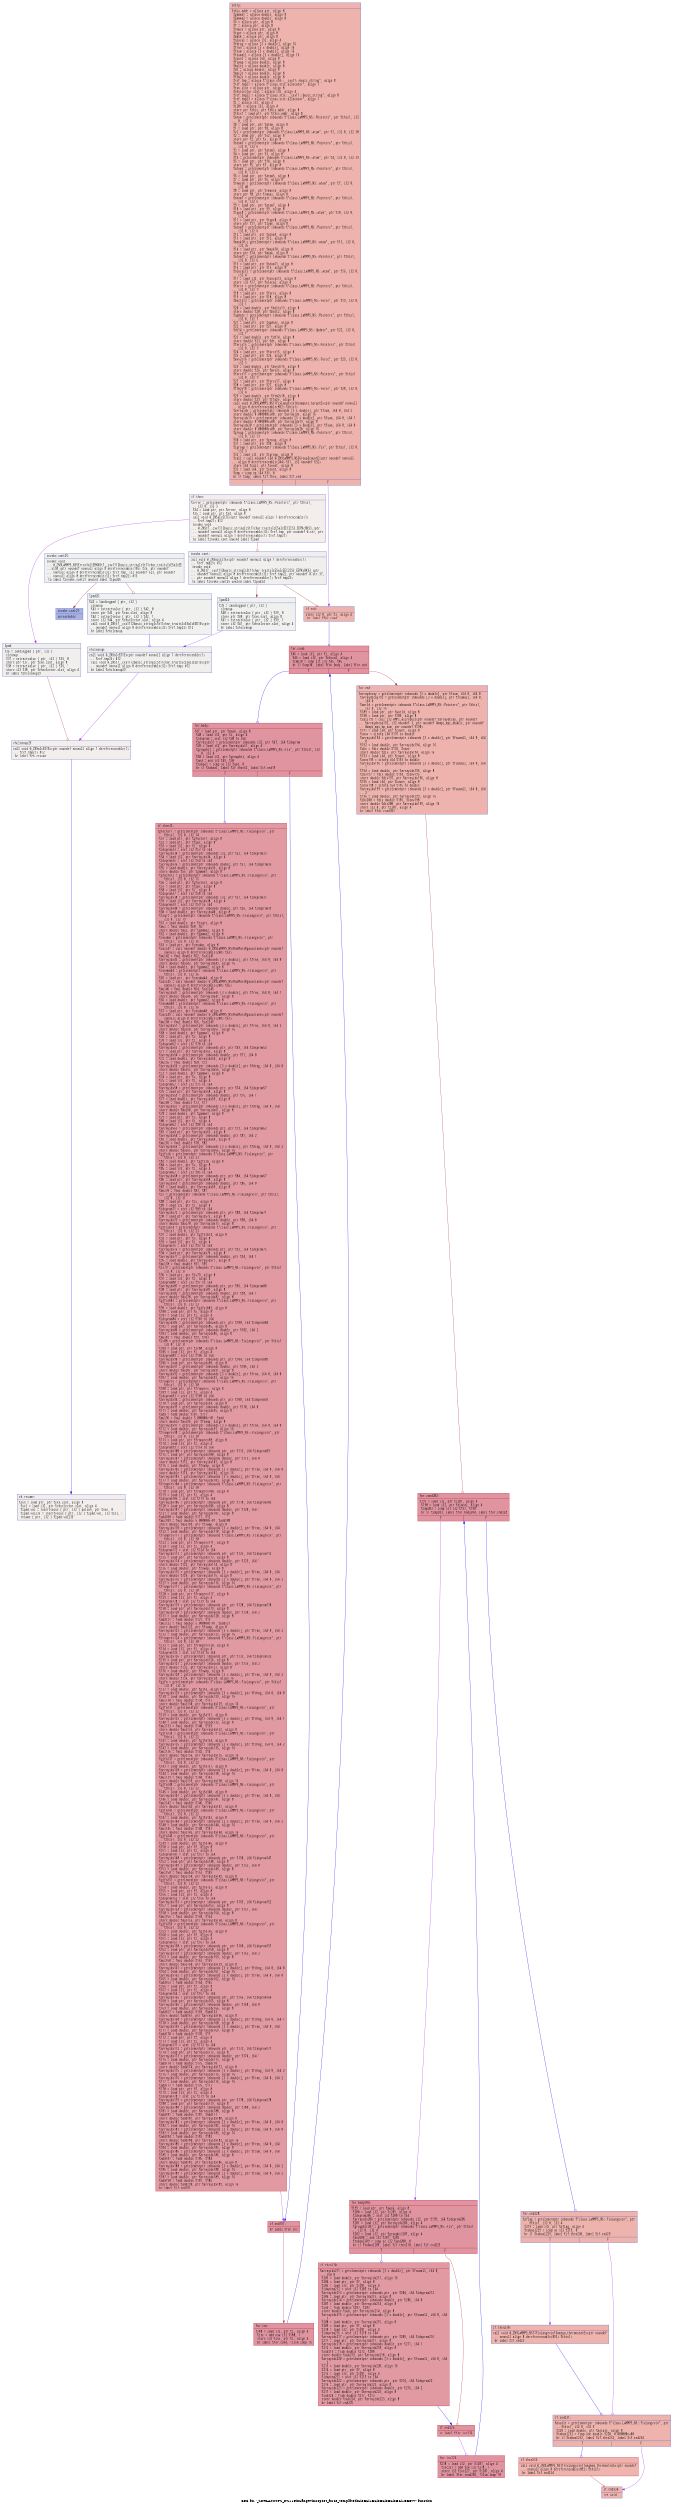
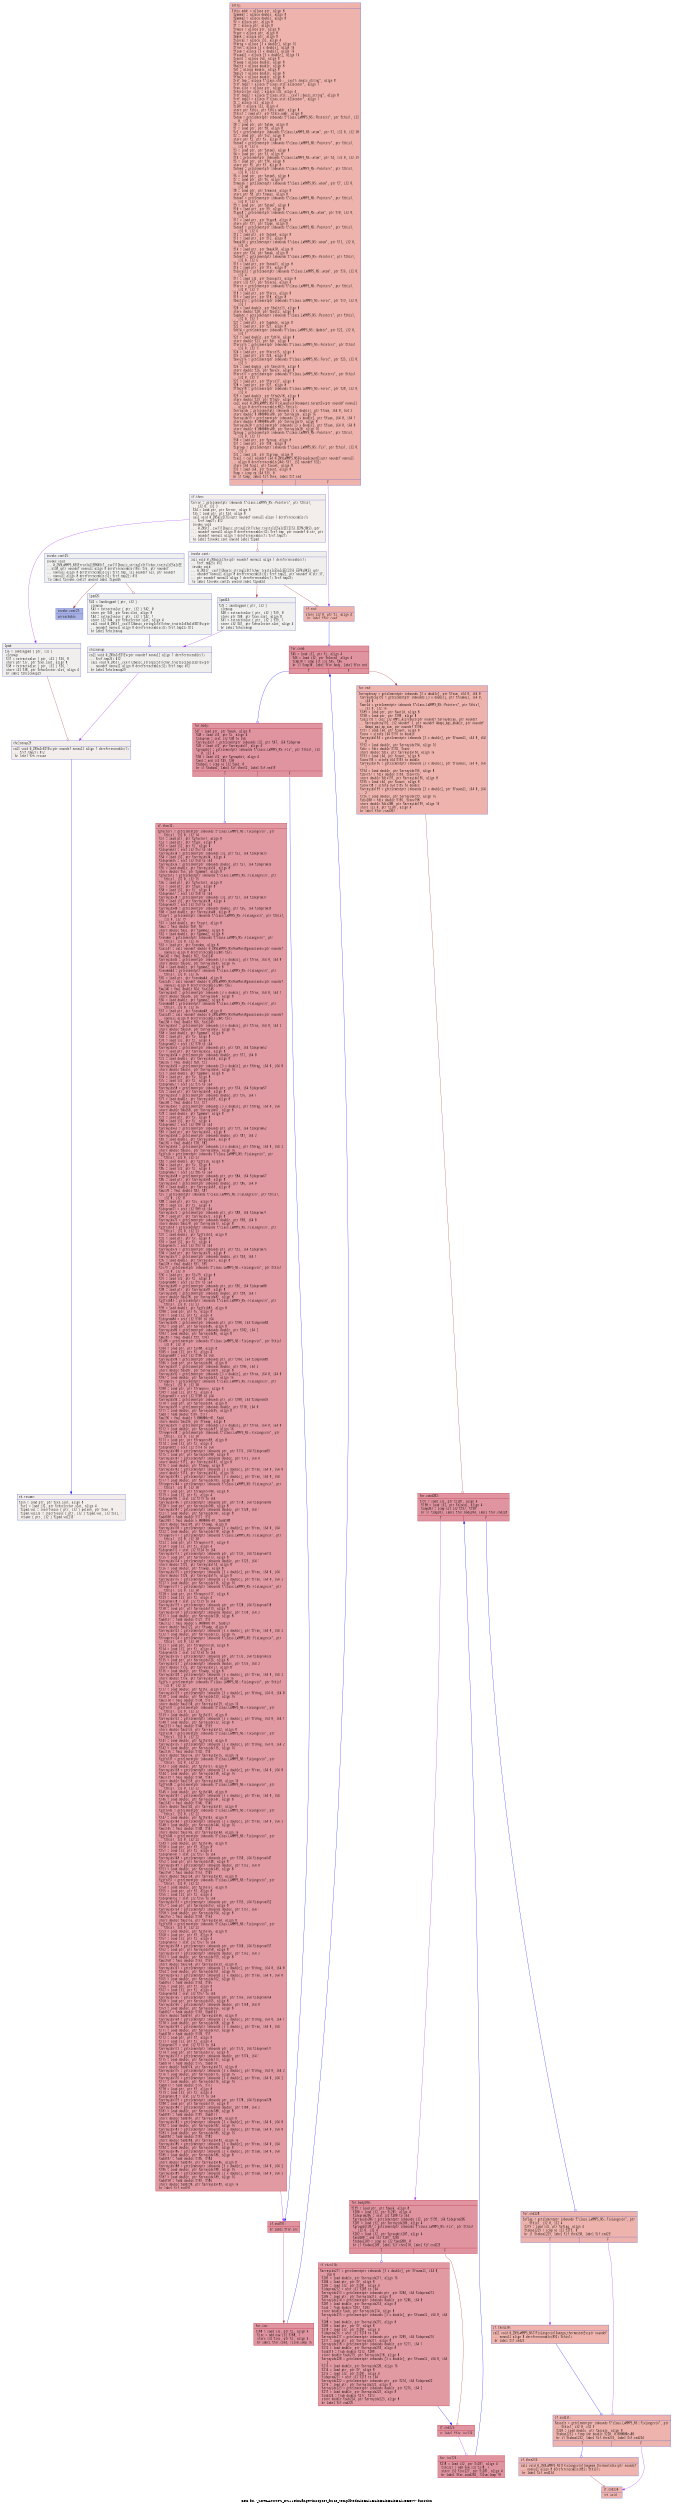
(579, 2467) -> (579, 2467)
